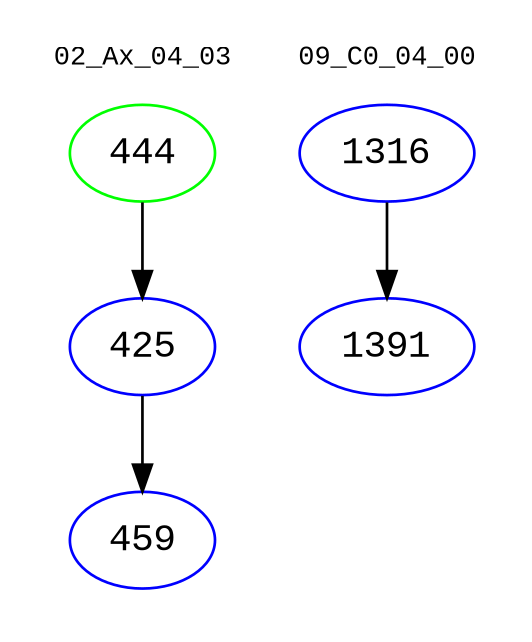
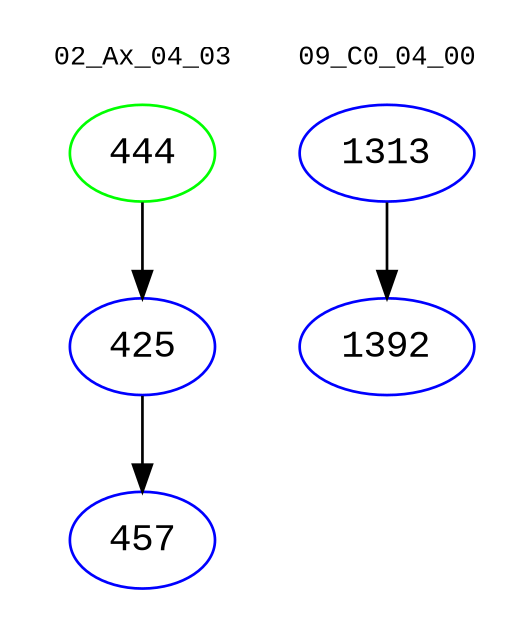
(387, 153) -> (387, 153)
(387, 347) -> (387, 347)
(142, 540) -> (142, 540)
